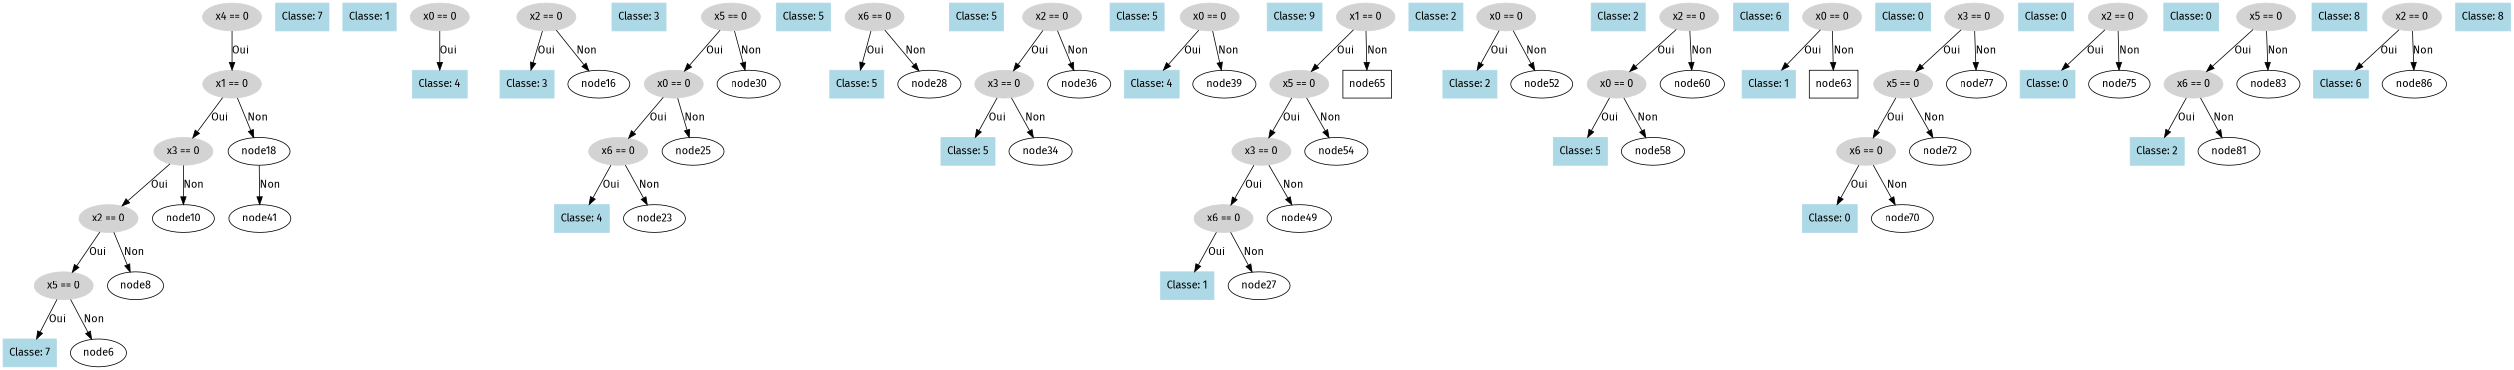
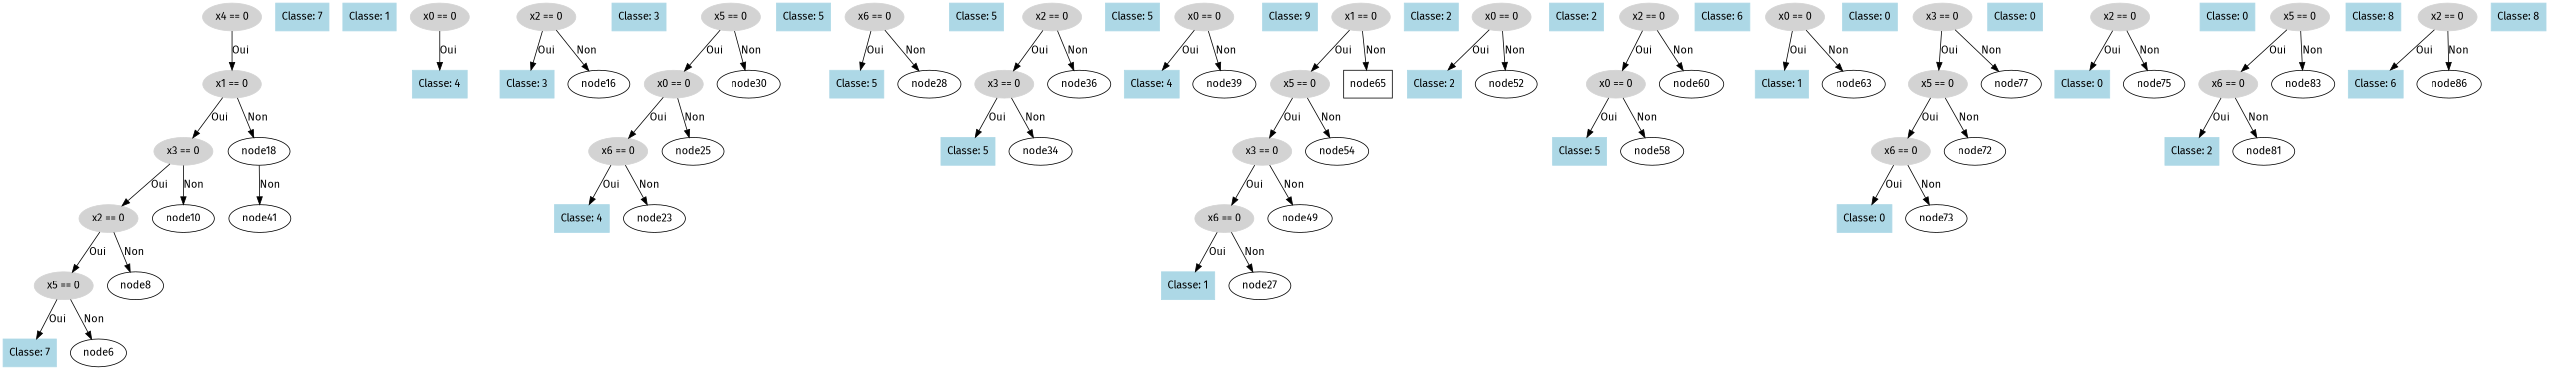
(1834, 84) -> (1854, 84)
(1902, 219) -> (1936, 219)
